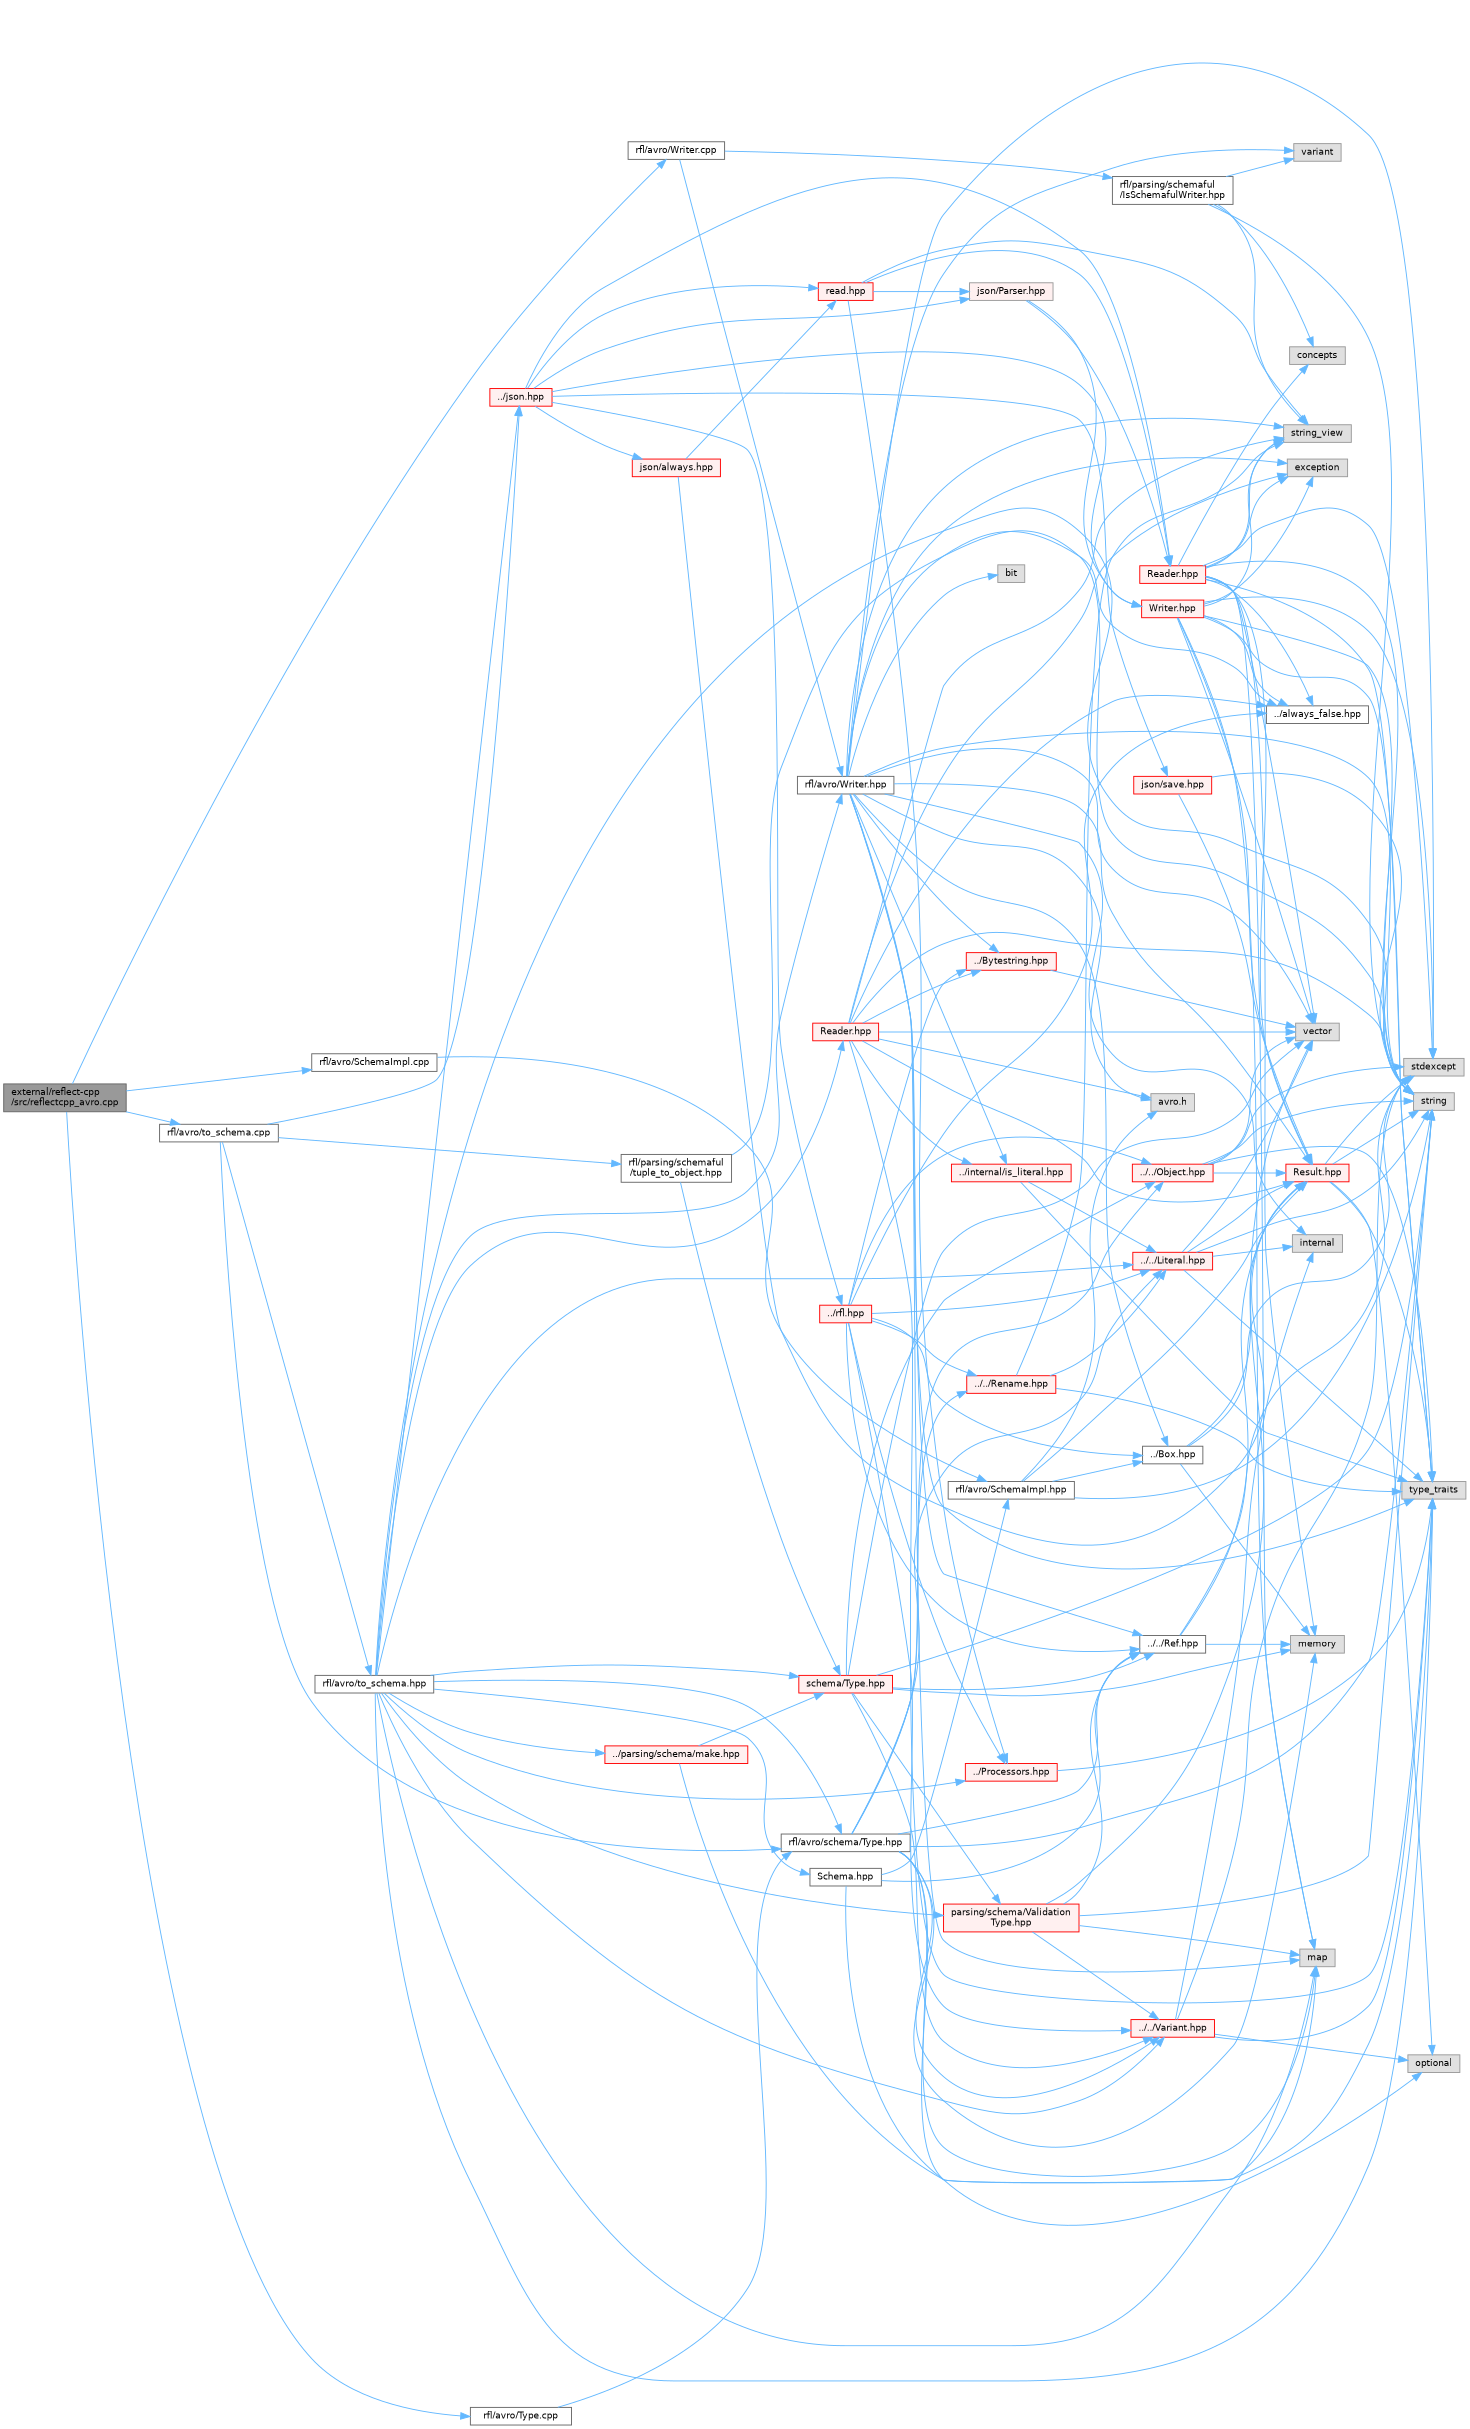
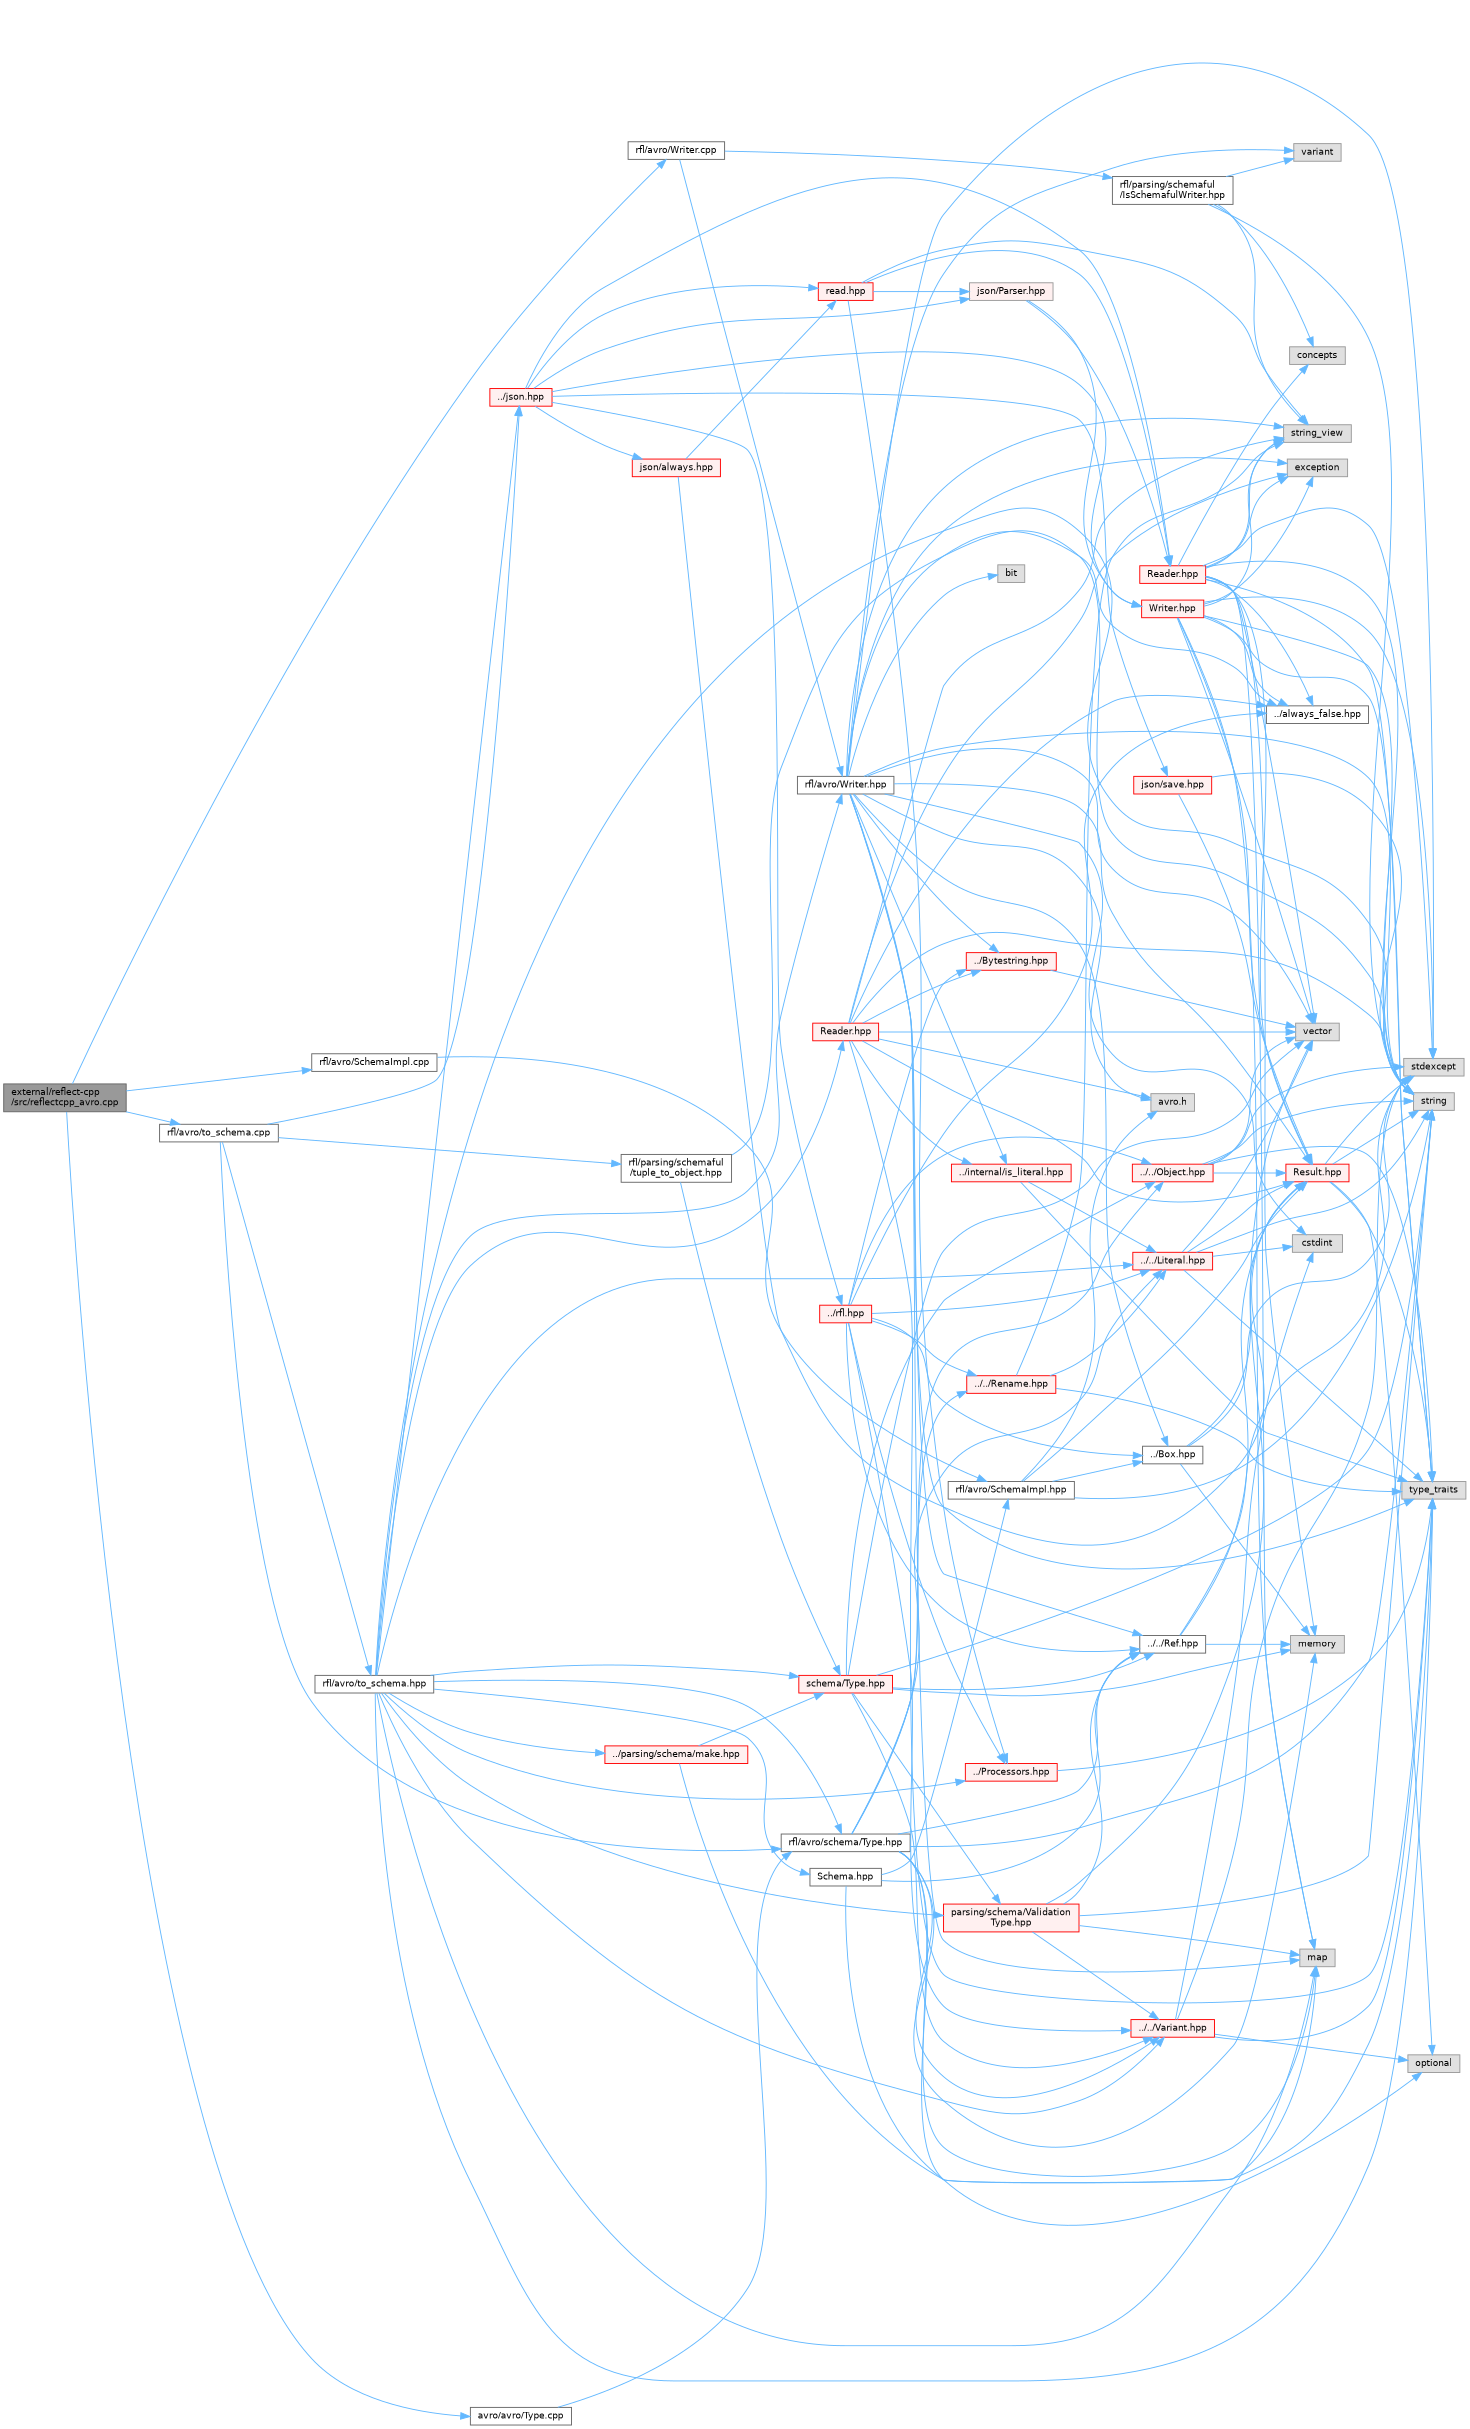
(1317, 1244) -> (1317, 1244)
(521, 2416) -> (521, 2416)
